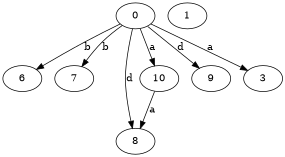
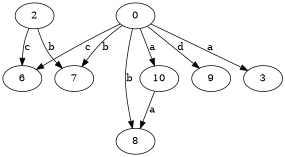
none -> (35, 16)
(187, 16) -> none
(88, 47) -> (88, 47)
(130, 79) -> (130, 79)
